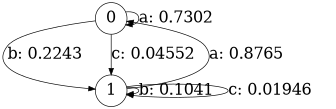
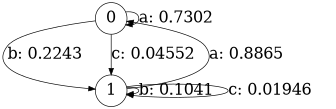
(254, 55) -> (254, 55)
